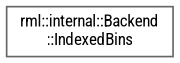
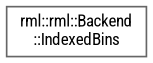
(90, 32) -> (77, 32)
